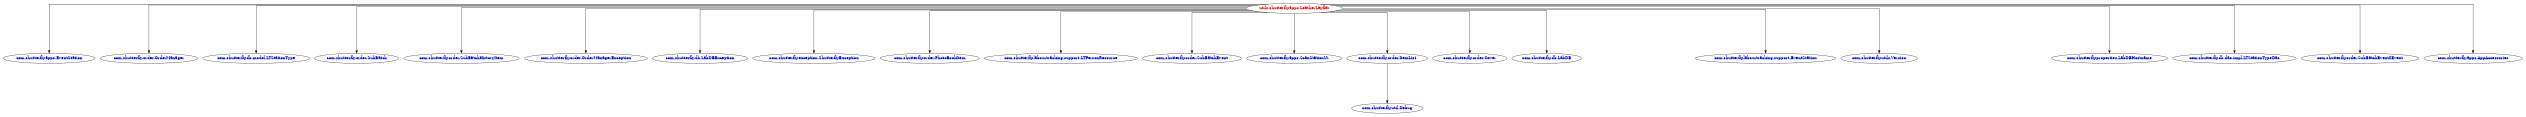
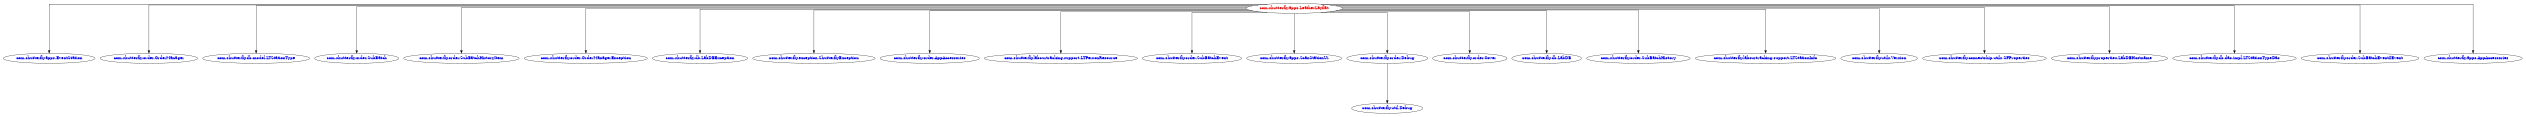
(1294, 8) -> (1294, 8)
(930, 58) -> (930, 58)
(1387, 58) -> (1387, 58)
none -> (1638, 58)
(1766, 58) -> (1766, 58)
none -> (1984, 58)
